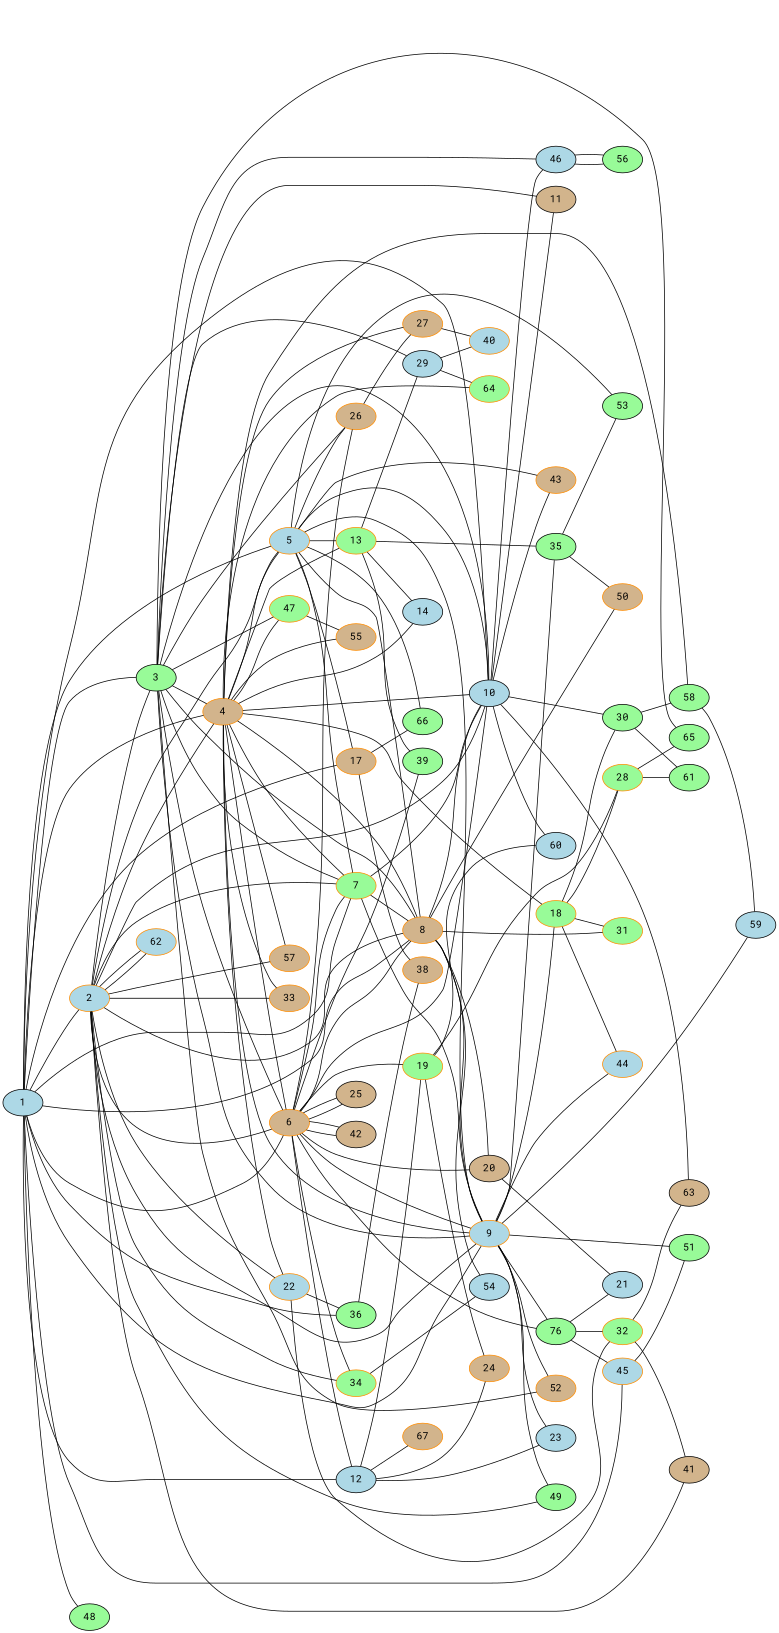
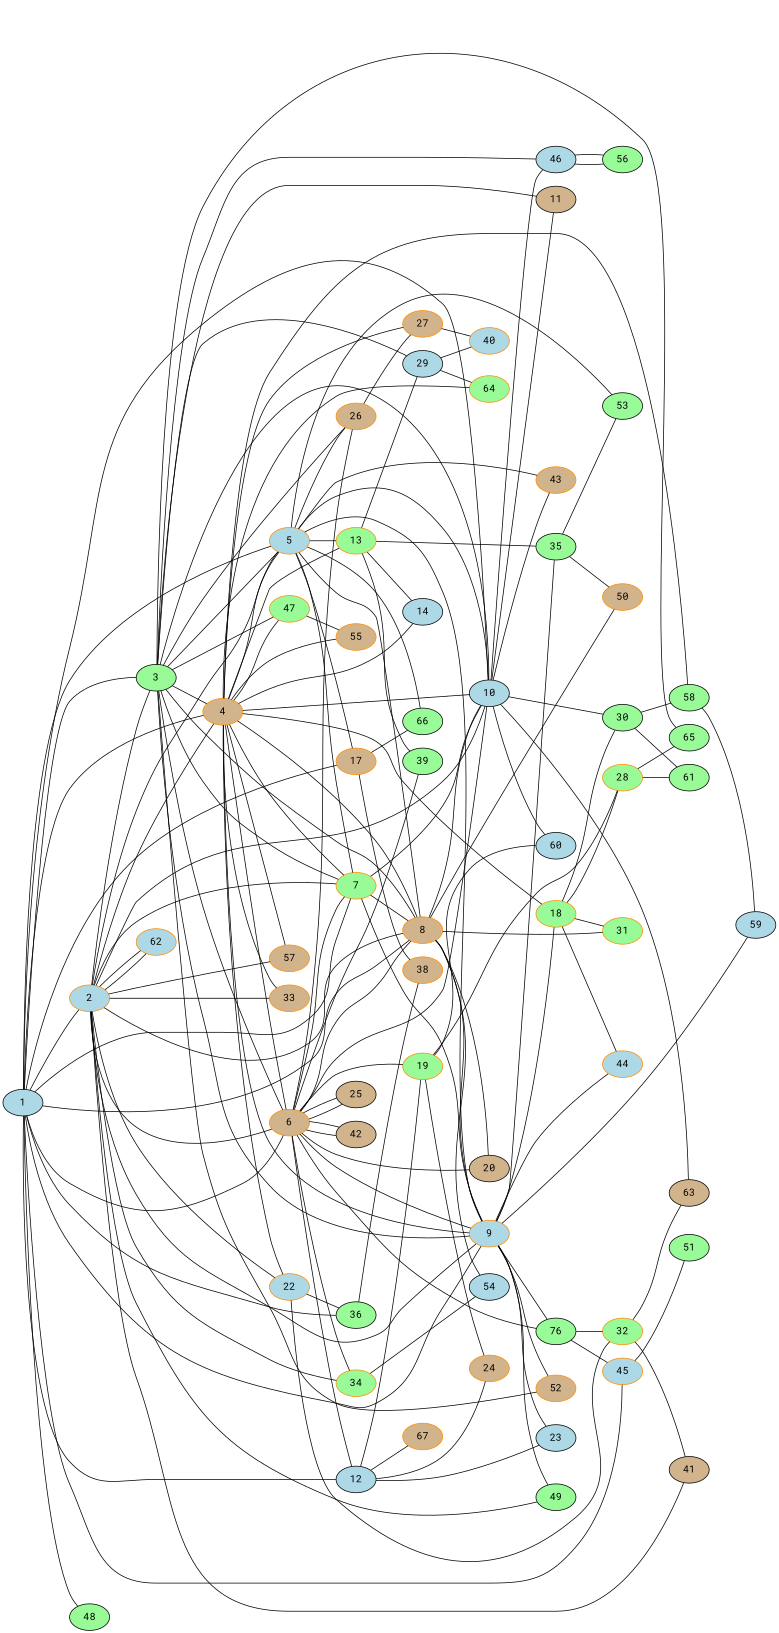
none -> (223, 609)
(589, 1241) -> none
(623, 1285) -> none
